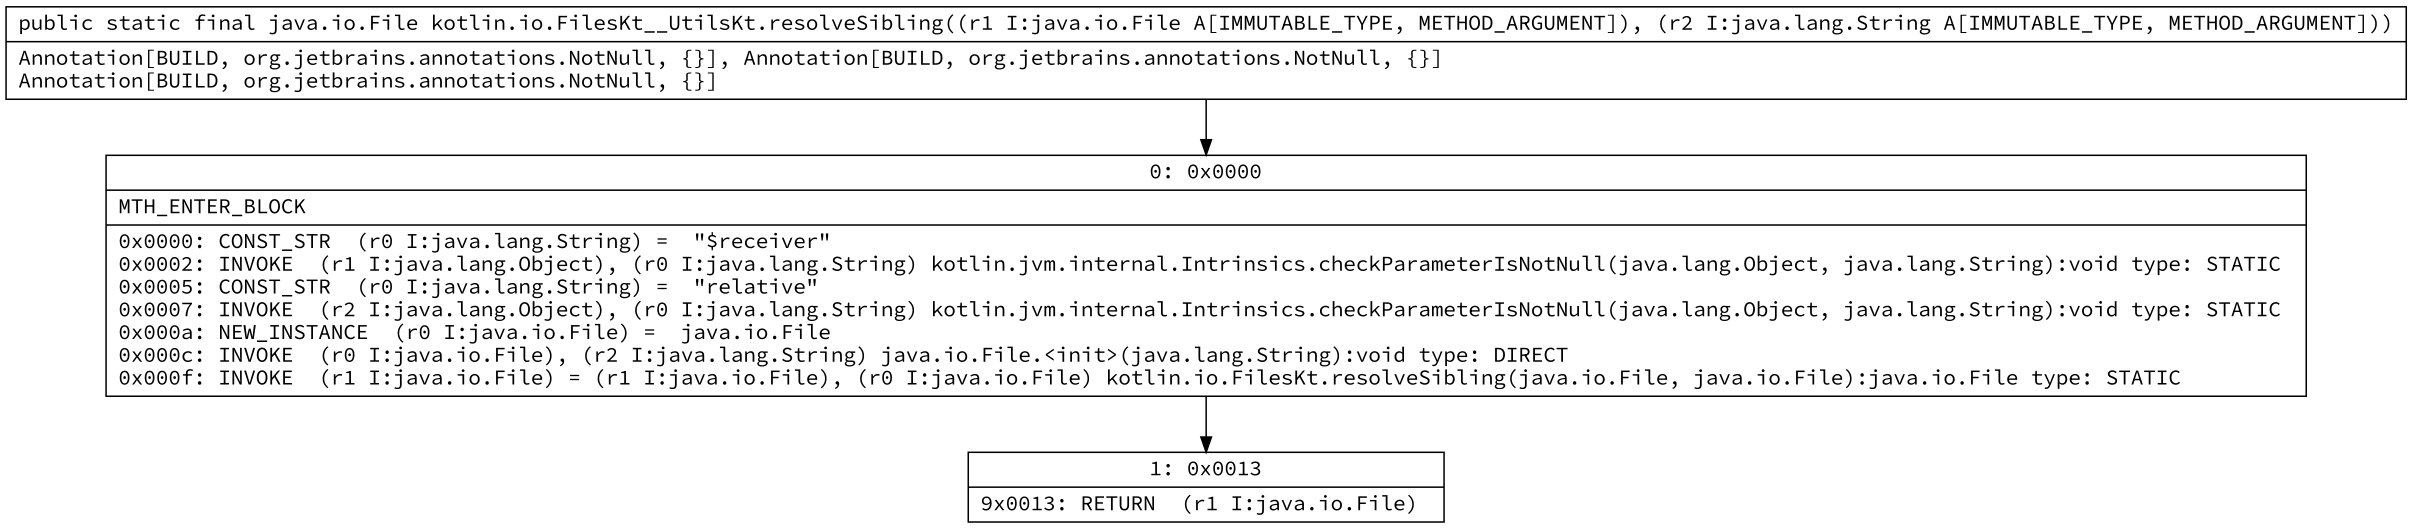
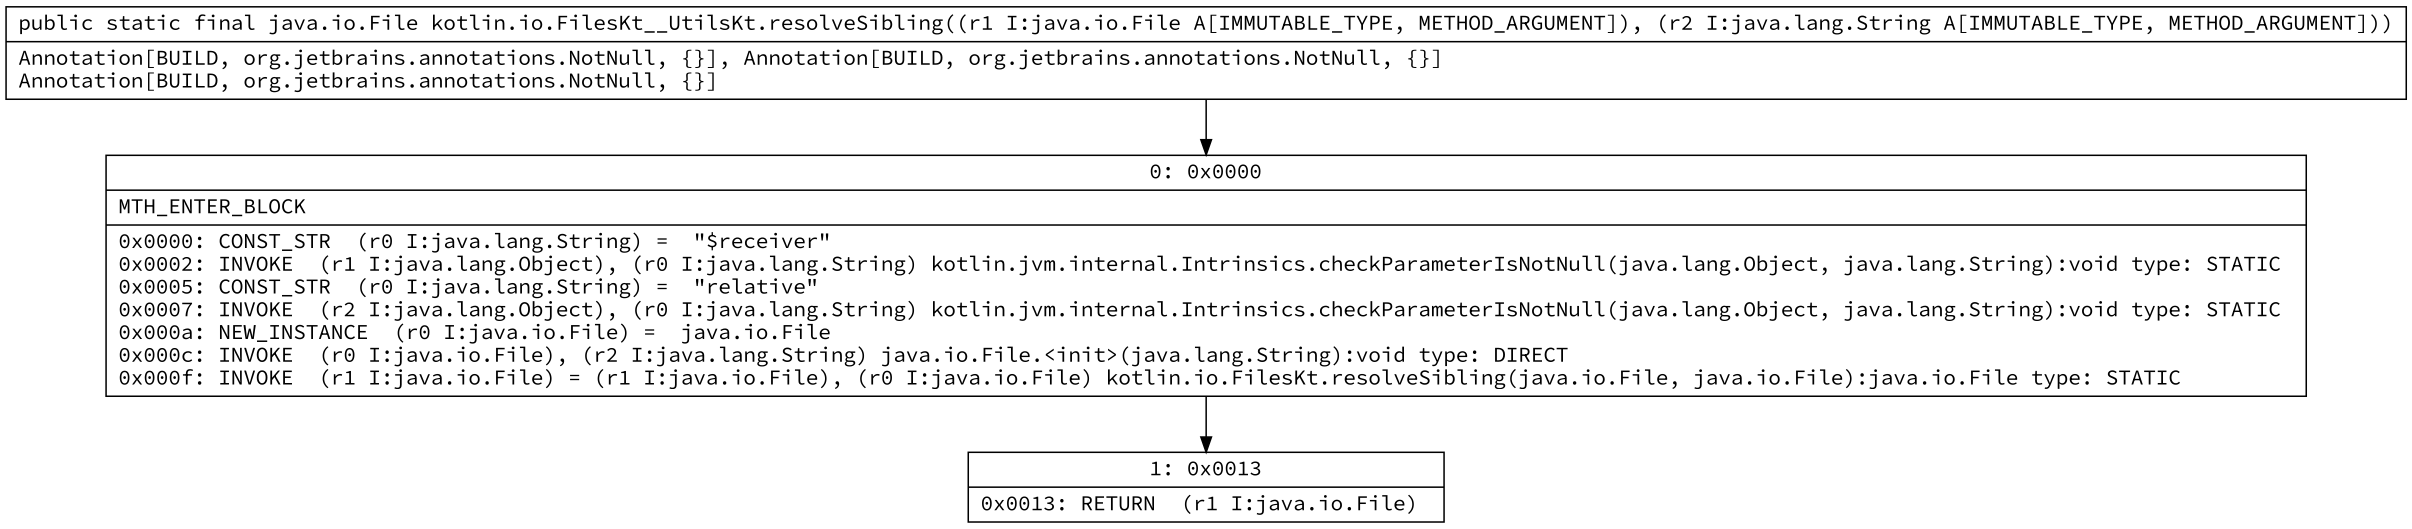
(1206, 504) -> (1206, 504)
